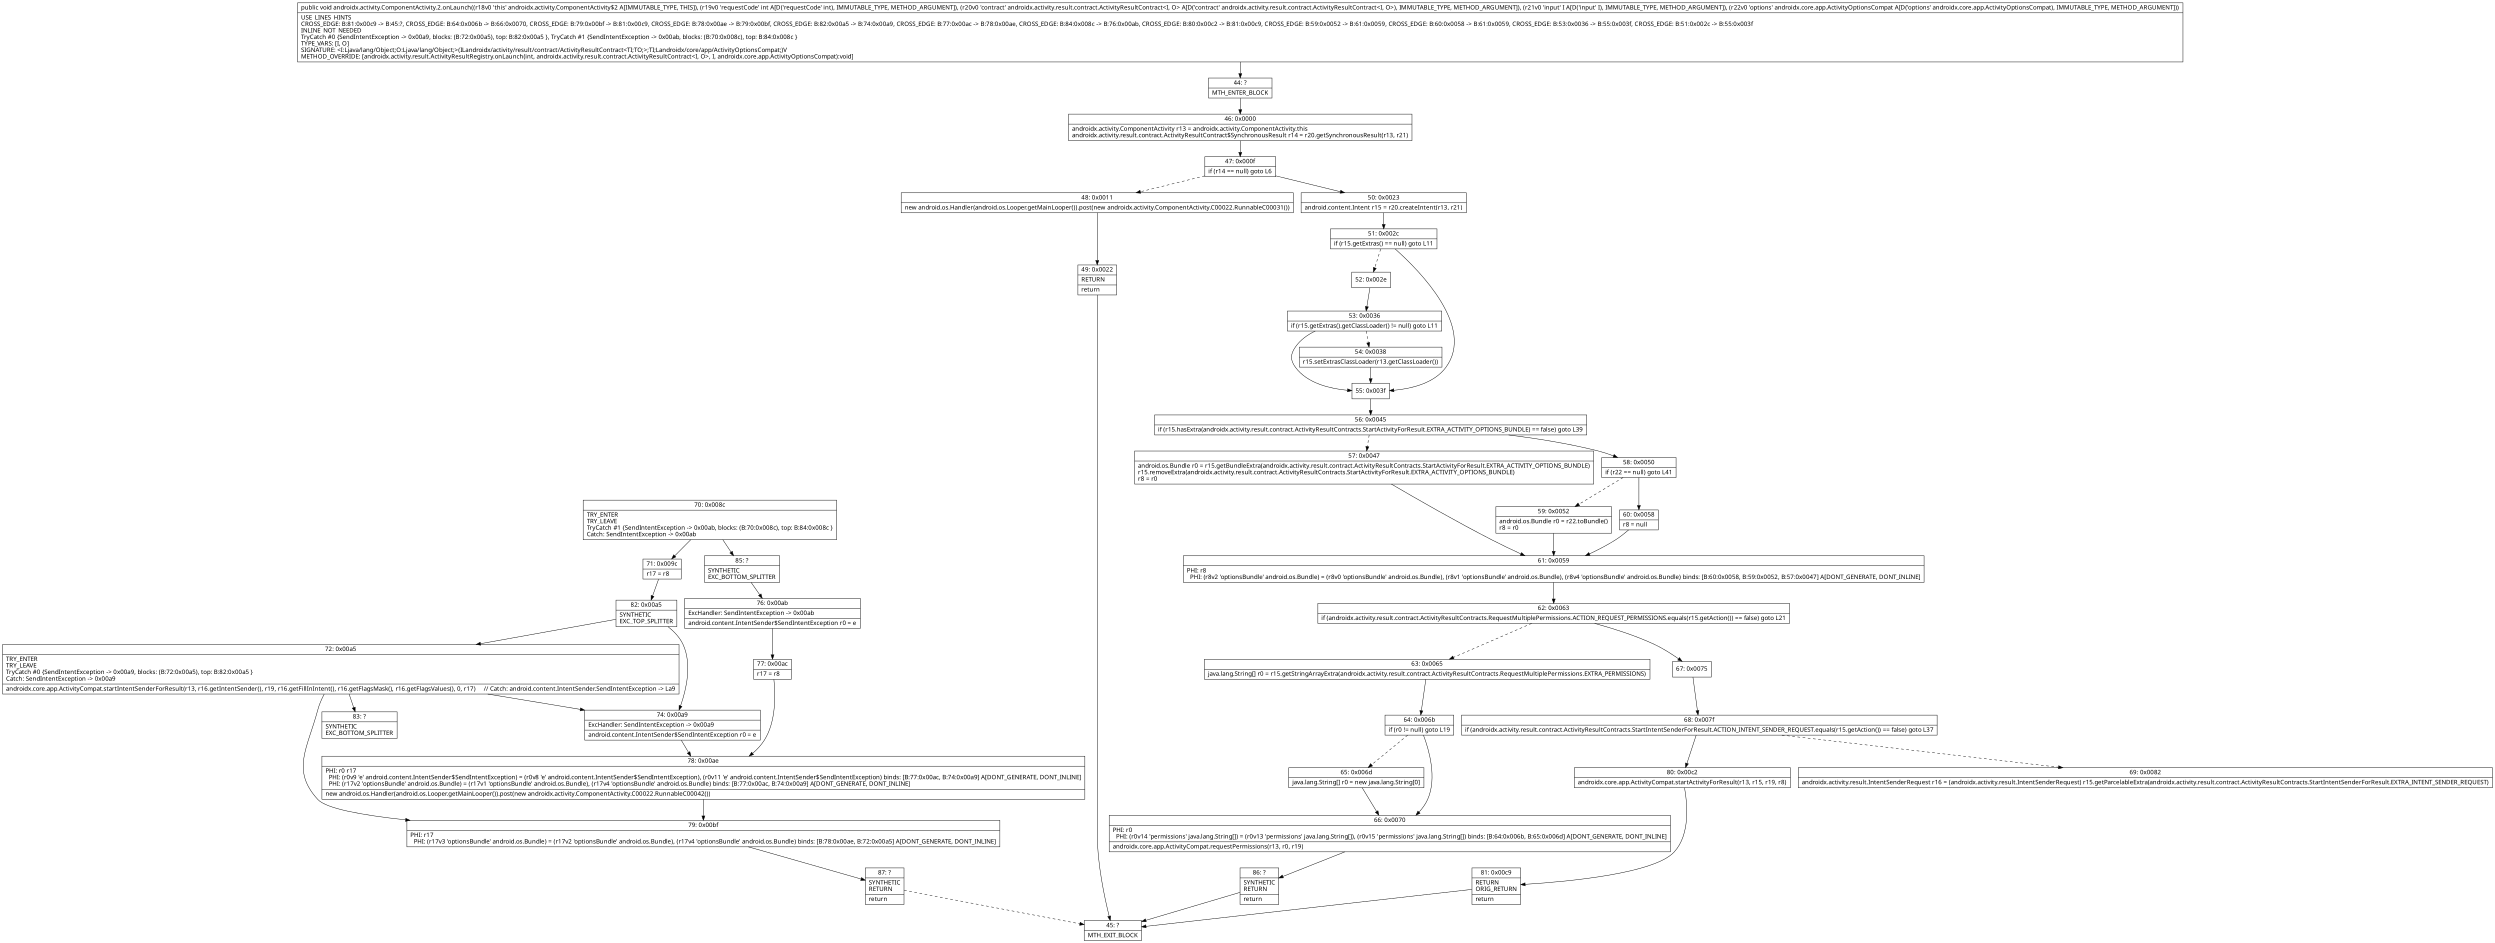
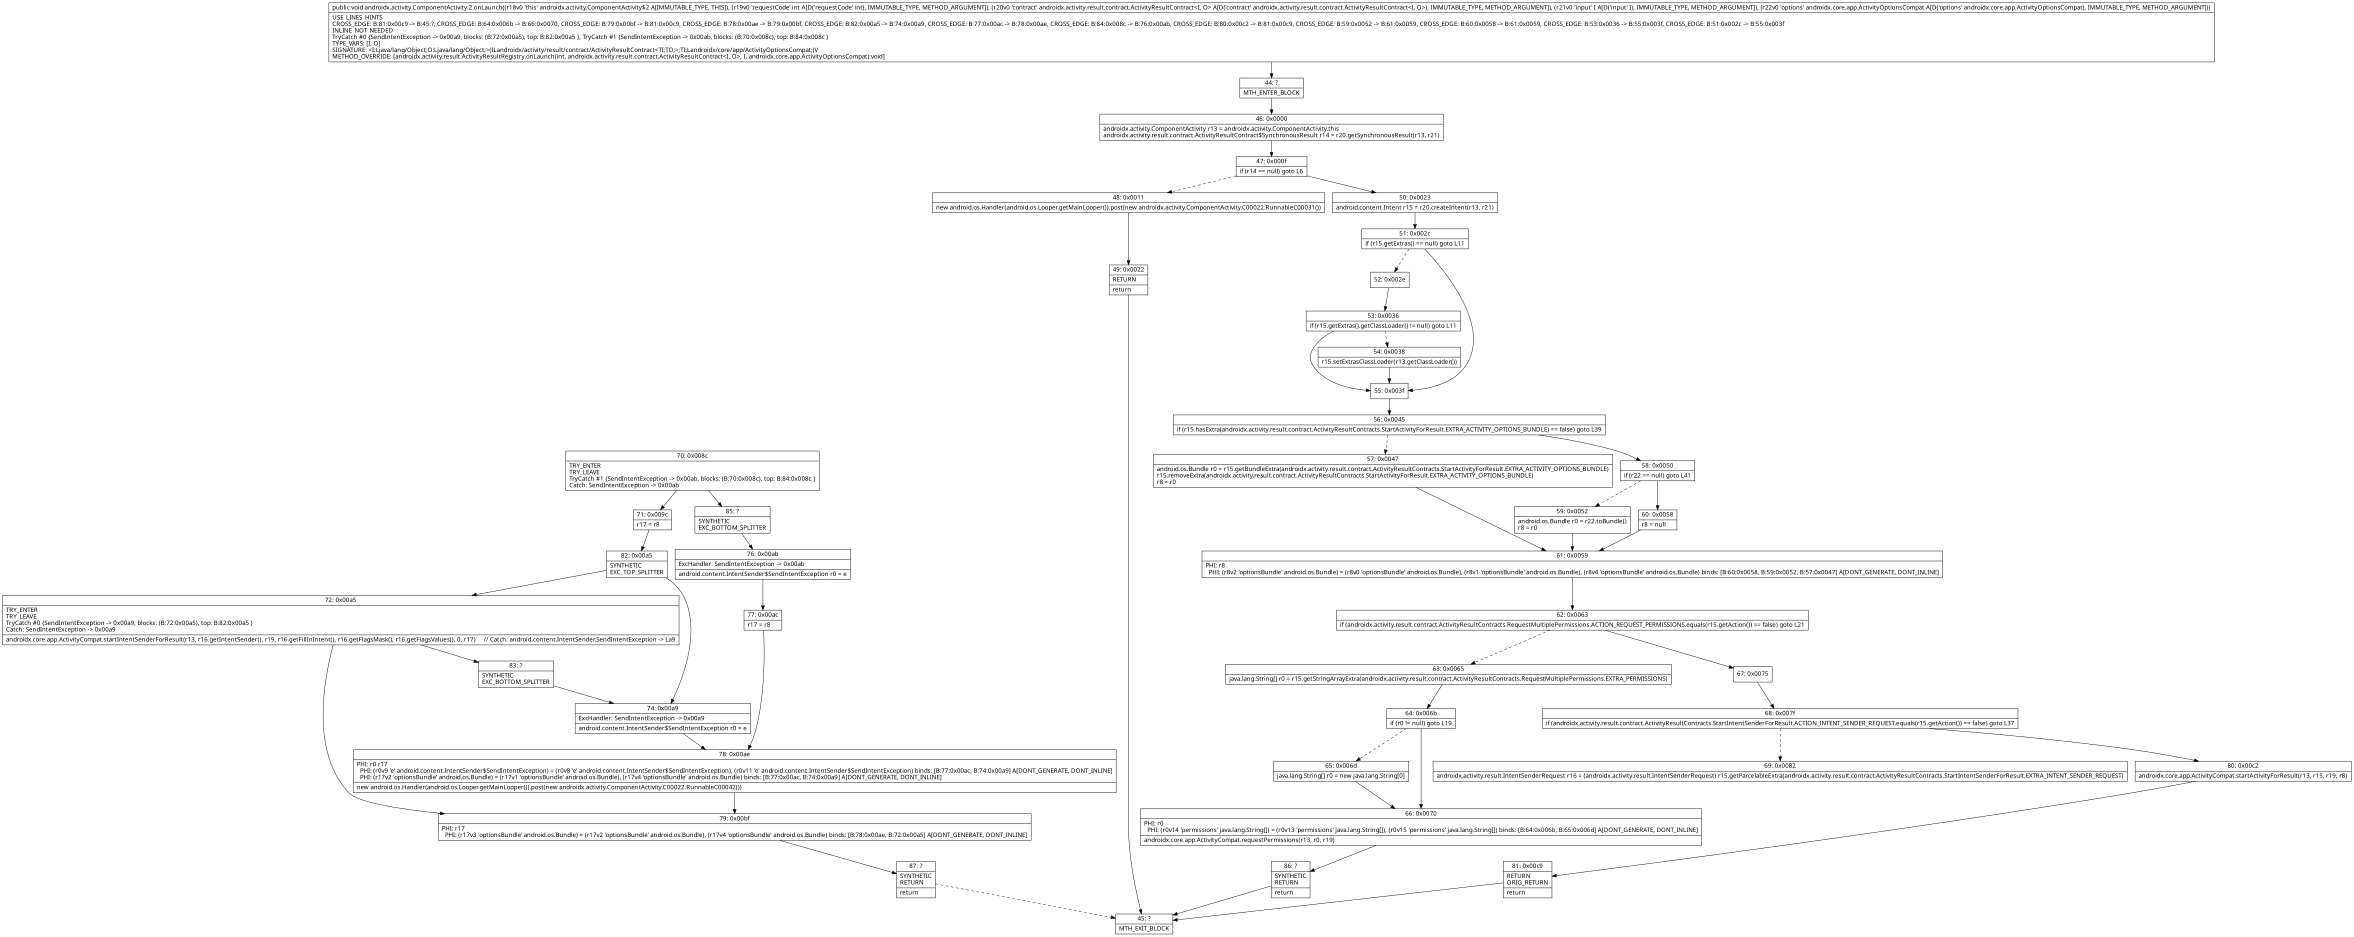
(534, 702) -> (582, 694)
